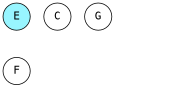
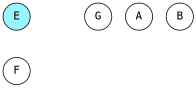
(57, 17) -> none
none -> (139, 17)
none -> (180, 17)
